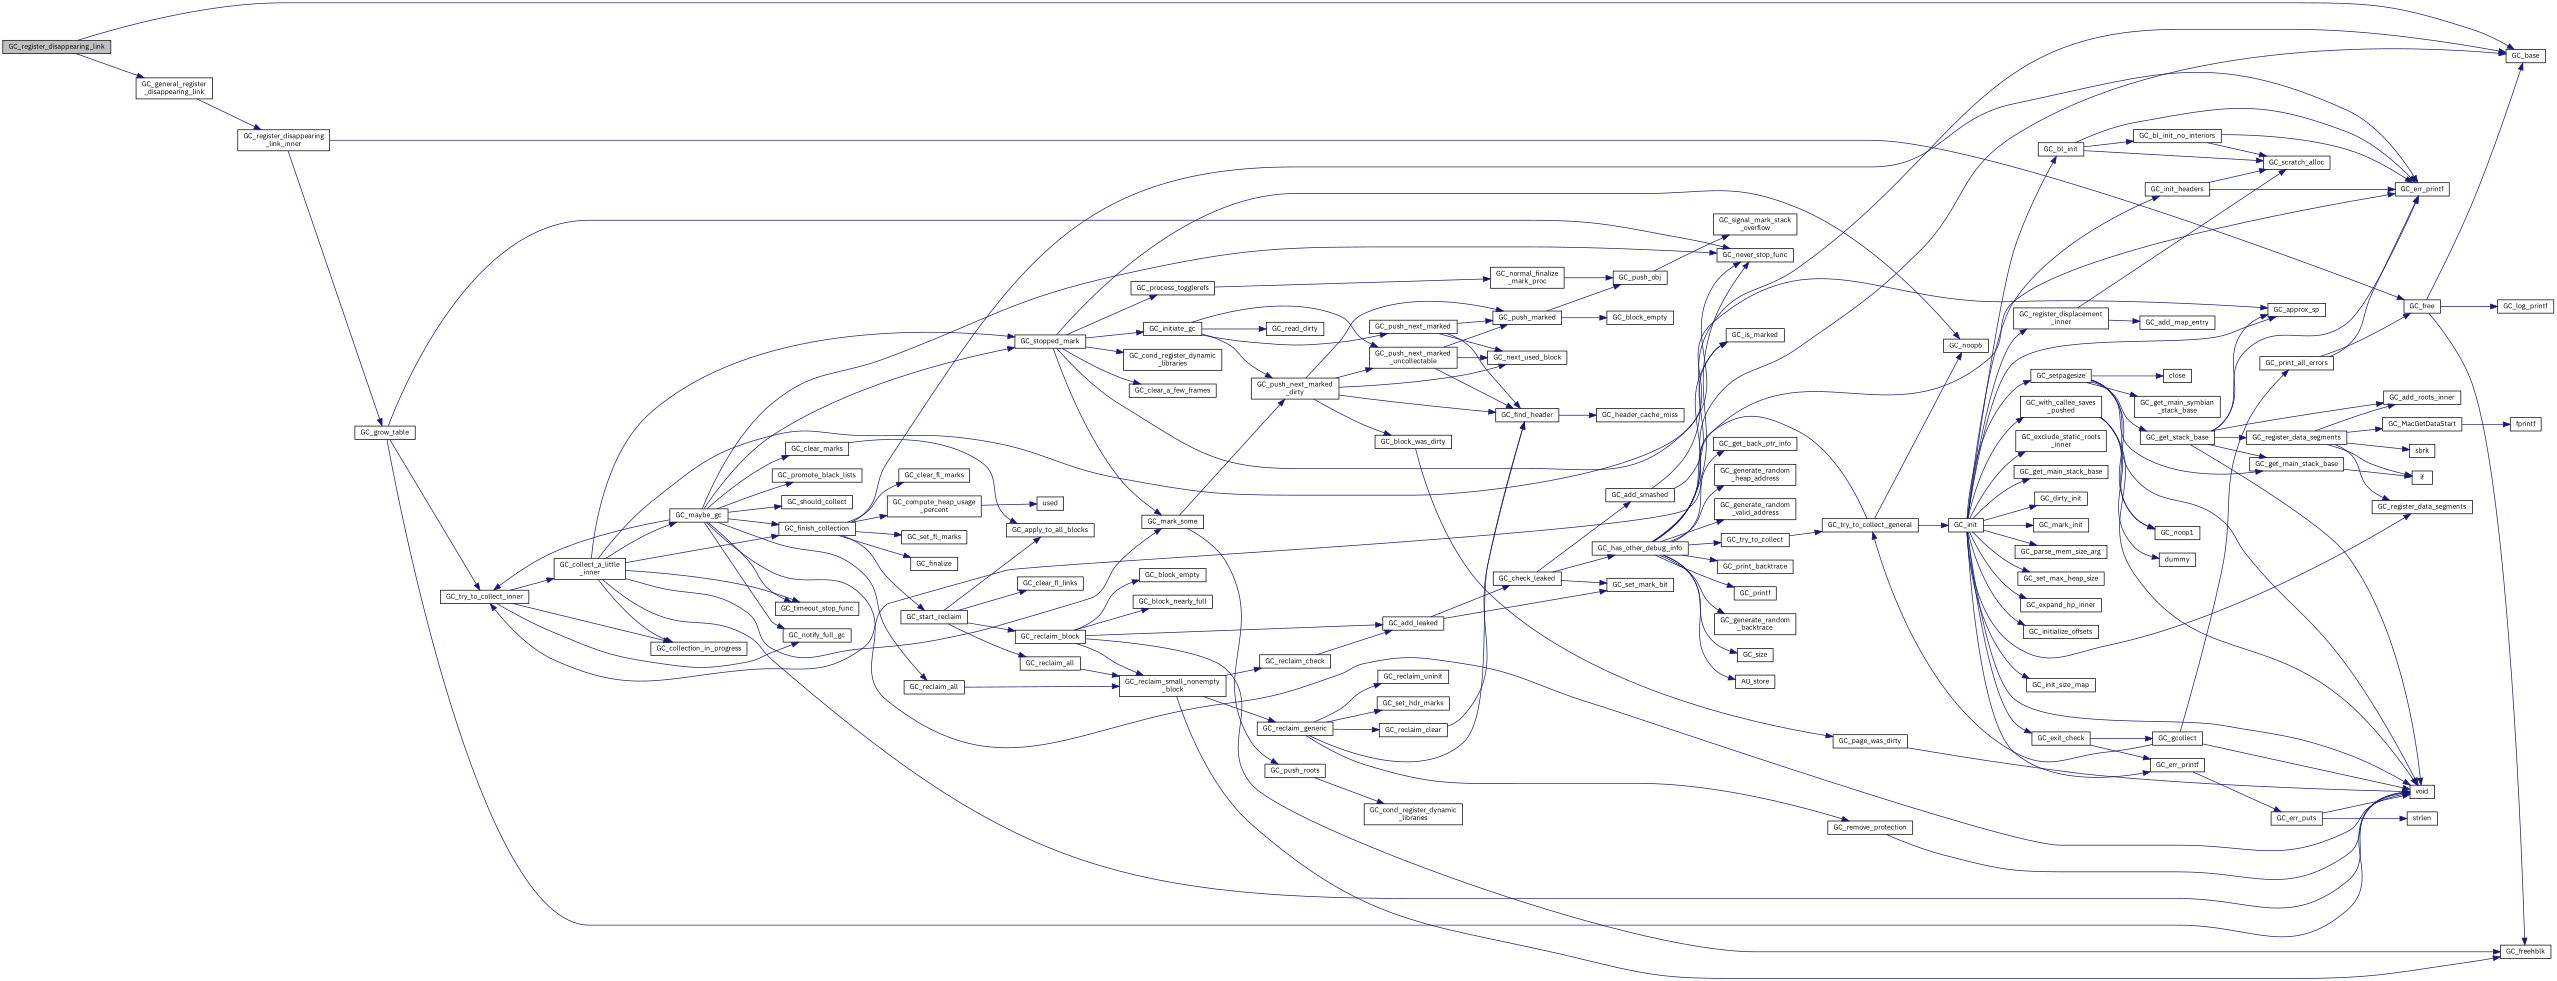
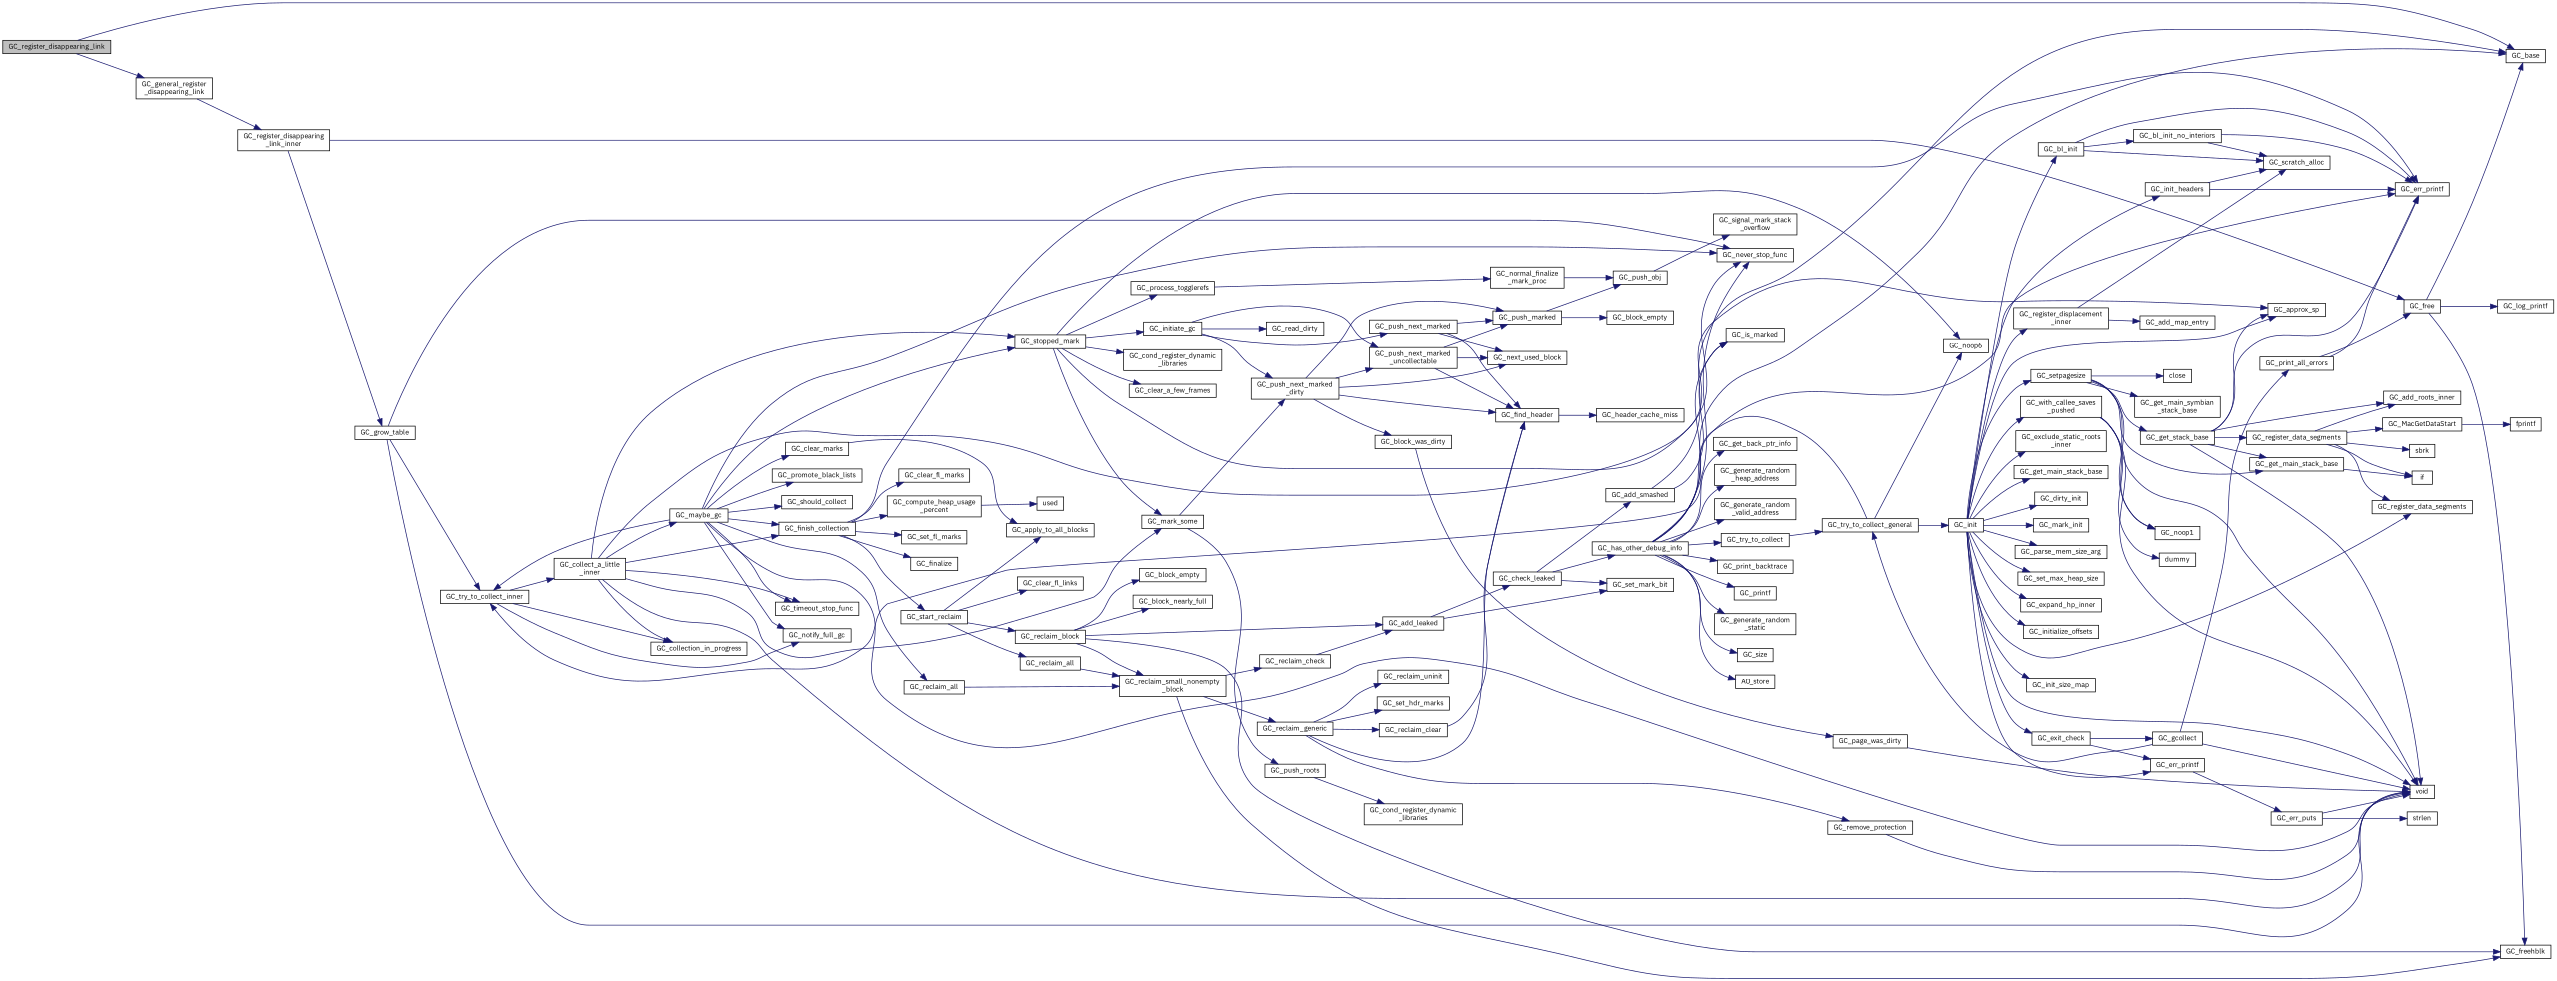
(1755, 624) -> (1755, 624)
